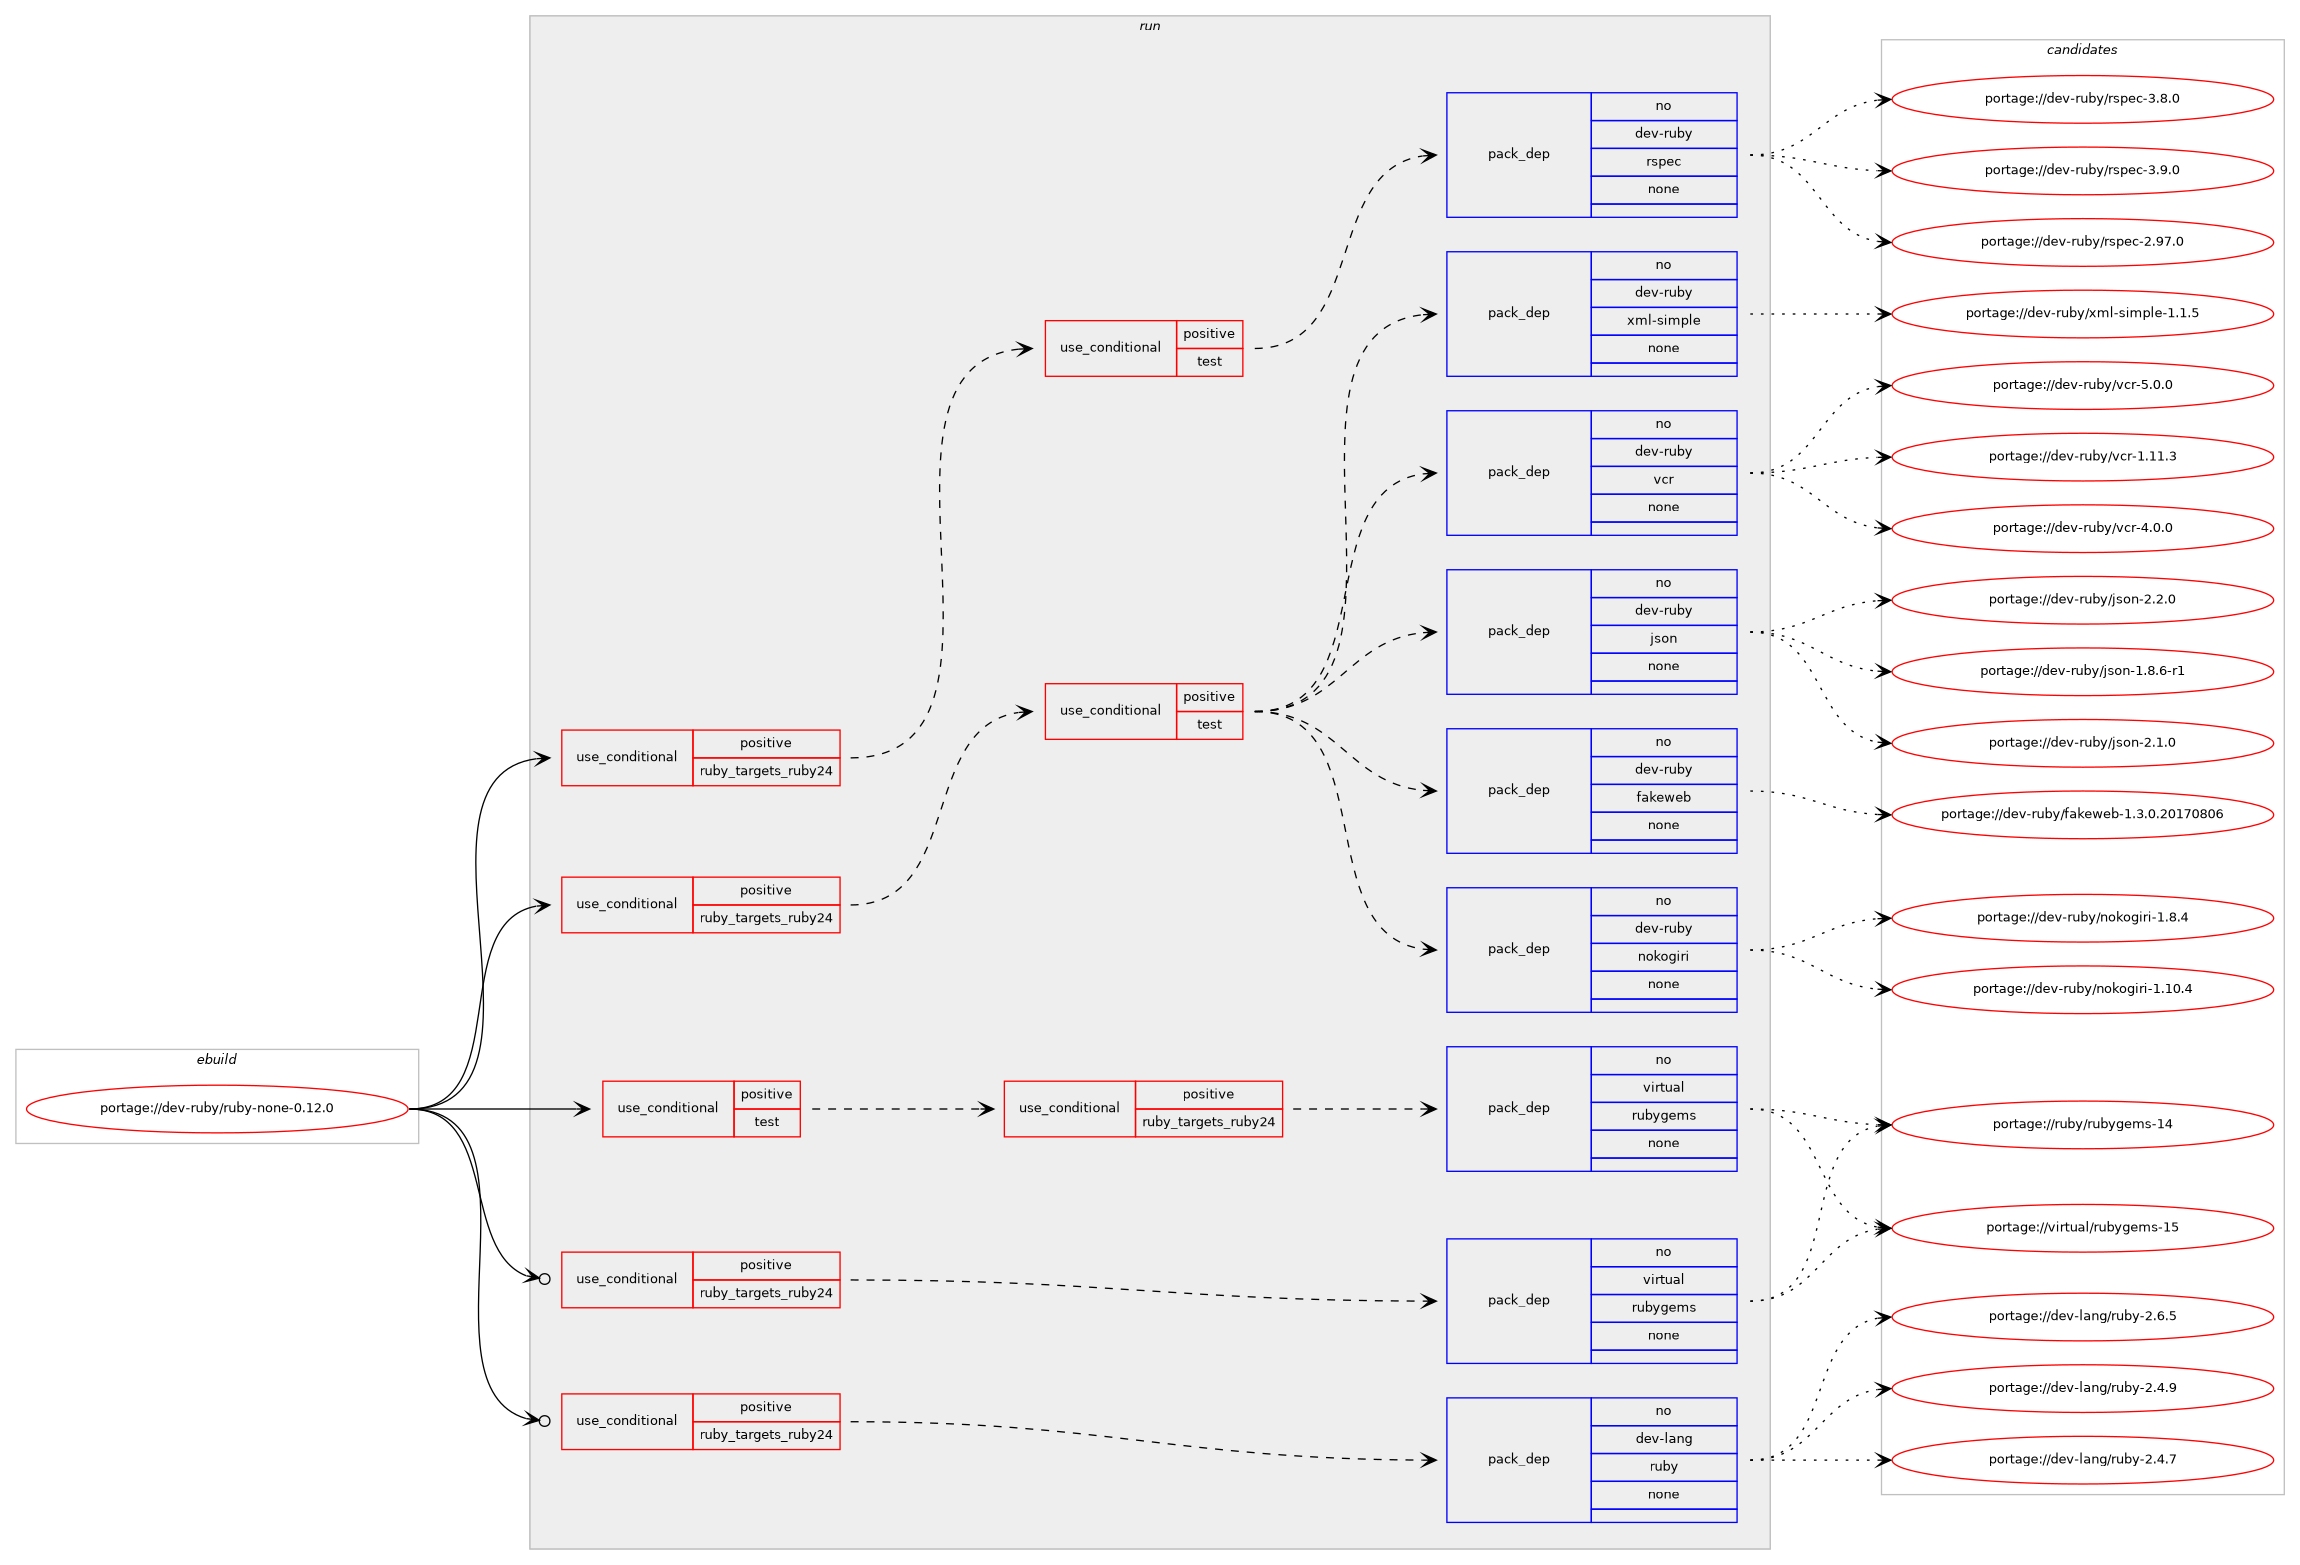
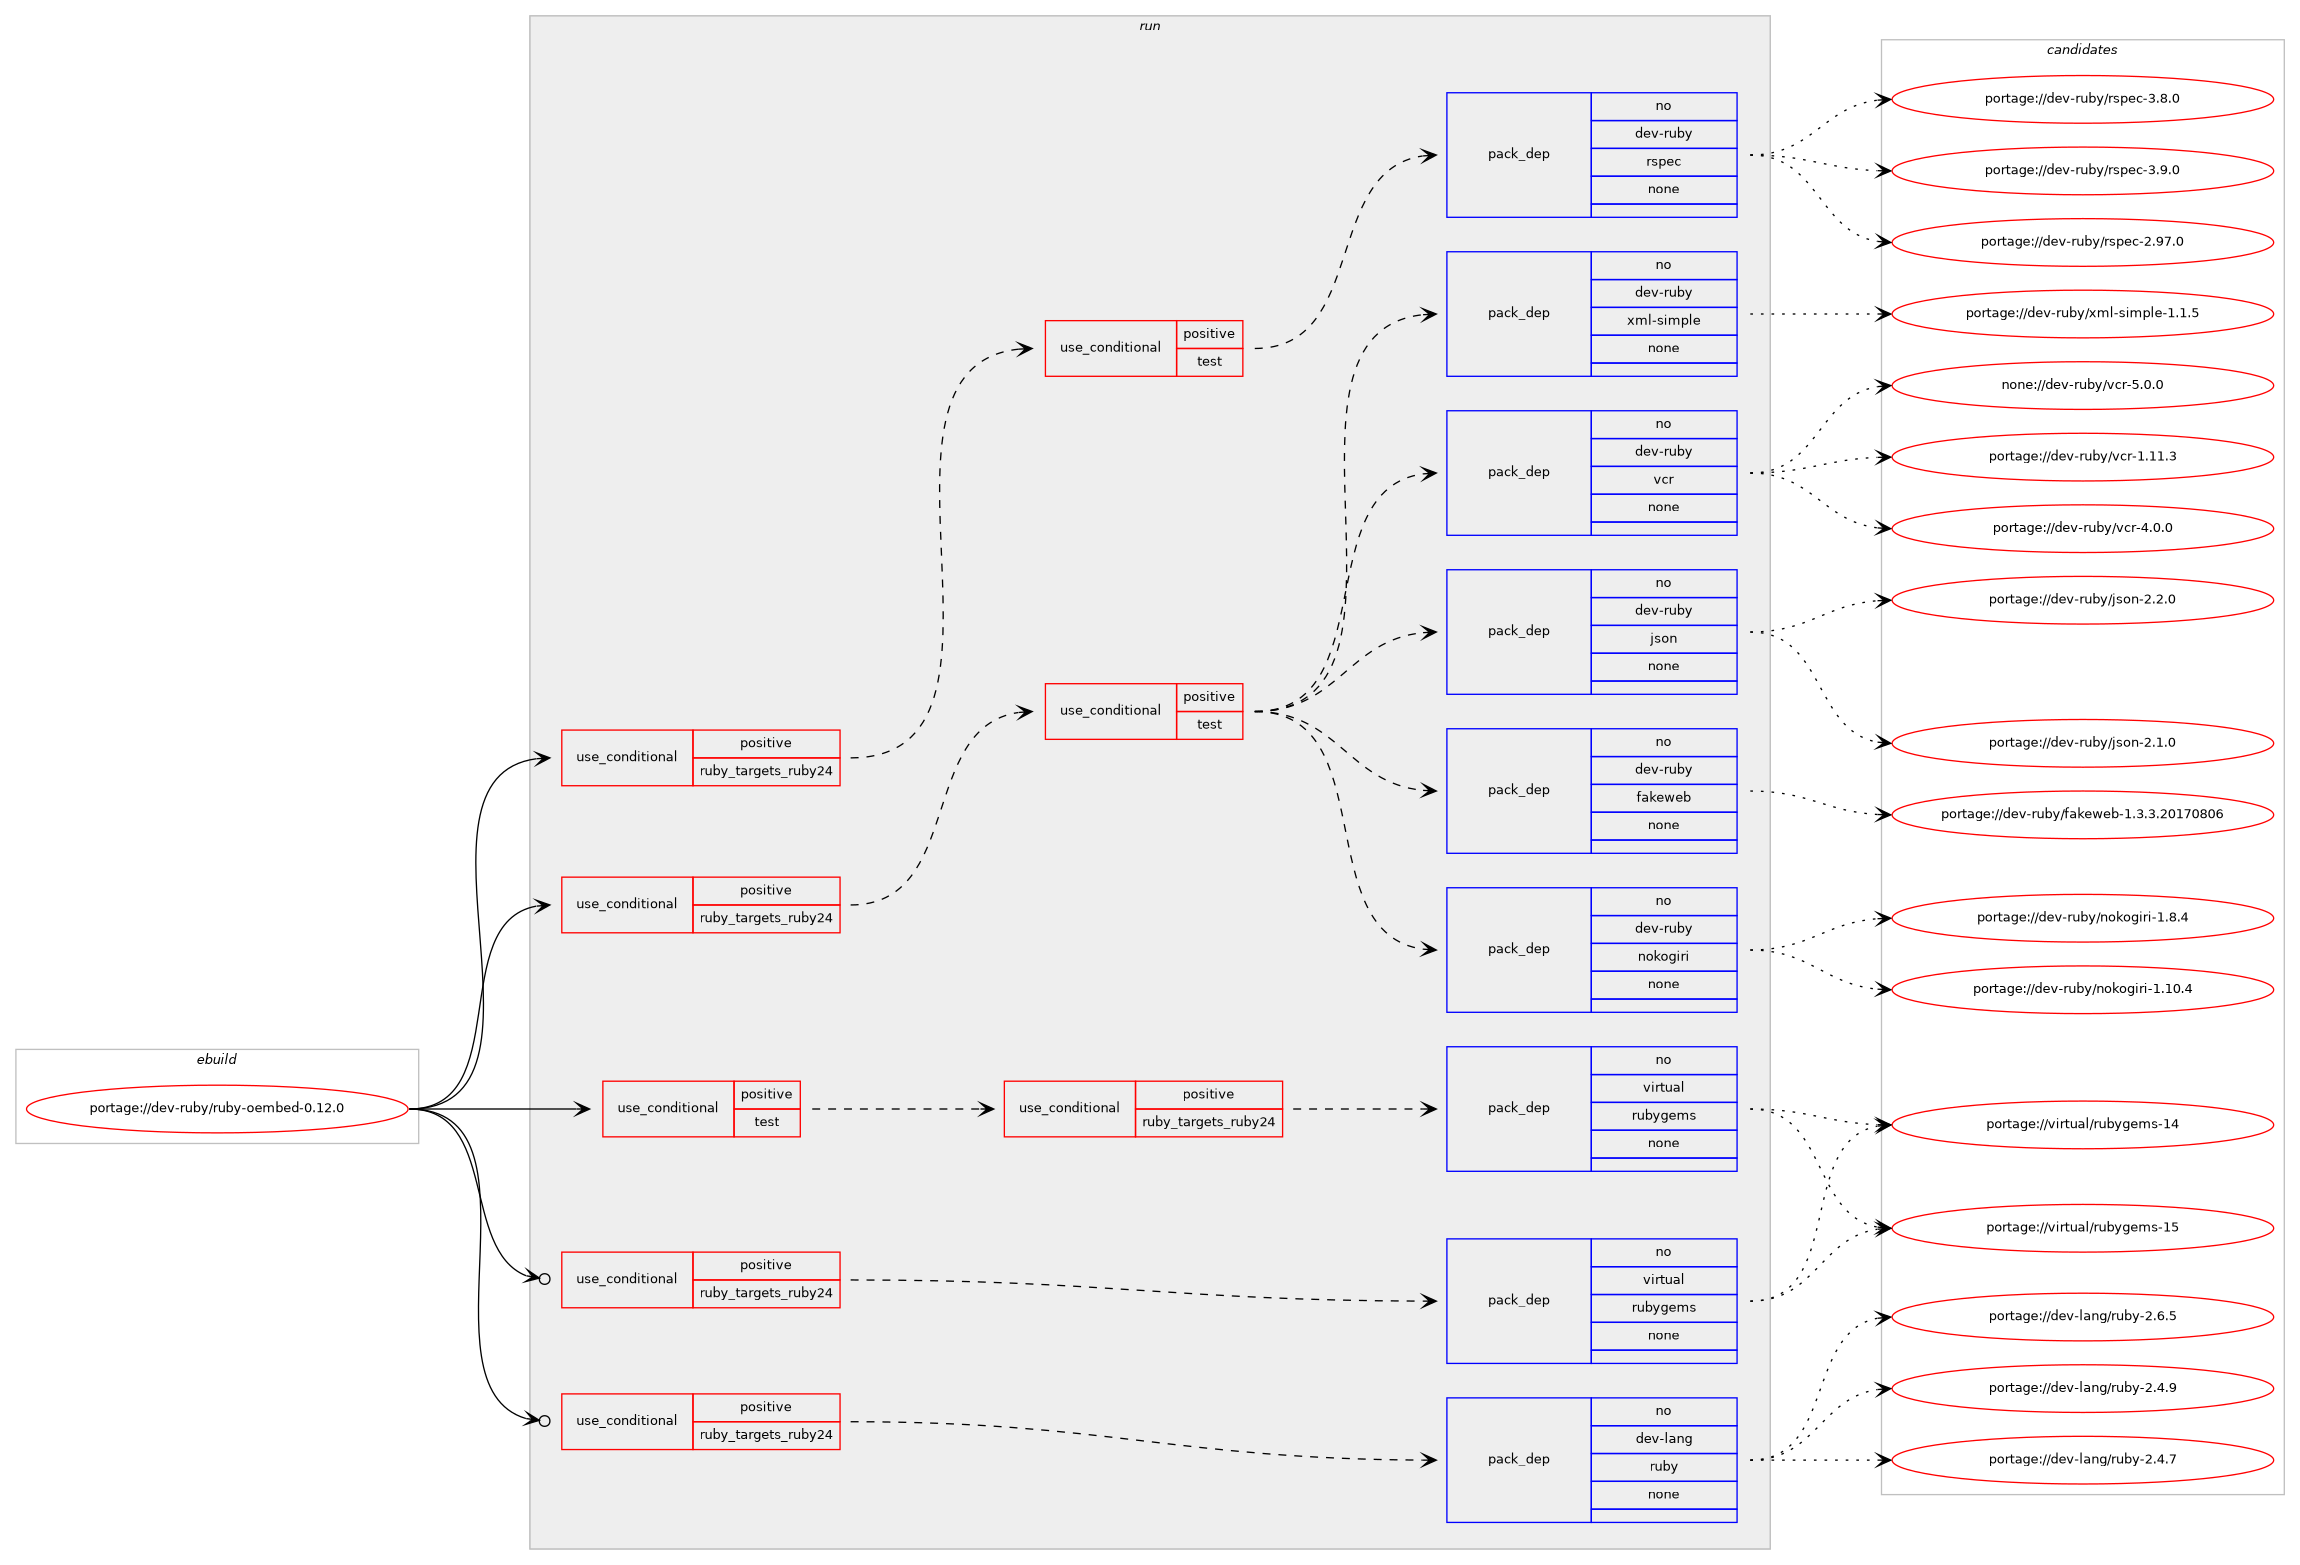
(2083, 386) -> (2083, 386)
(2083, 672) -> none
(2083, 815) -> (2083, 815)
(217, 1109) -> (217, 1109)
(2083, 1125) -> (2083, 1125)
